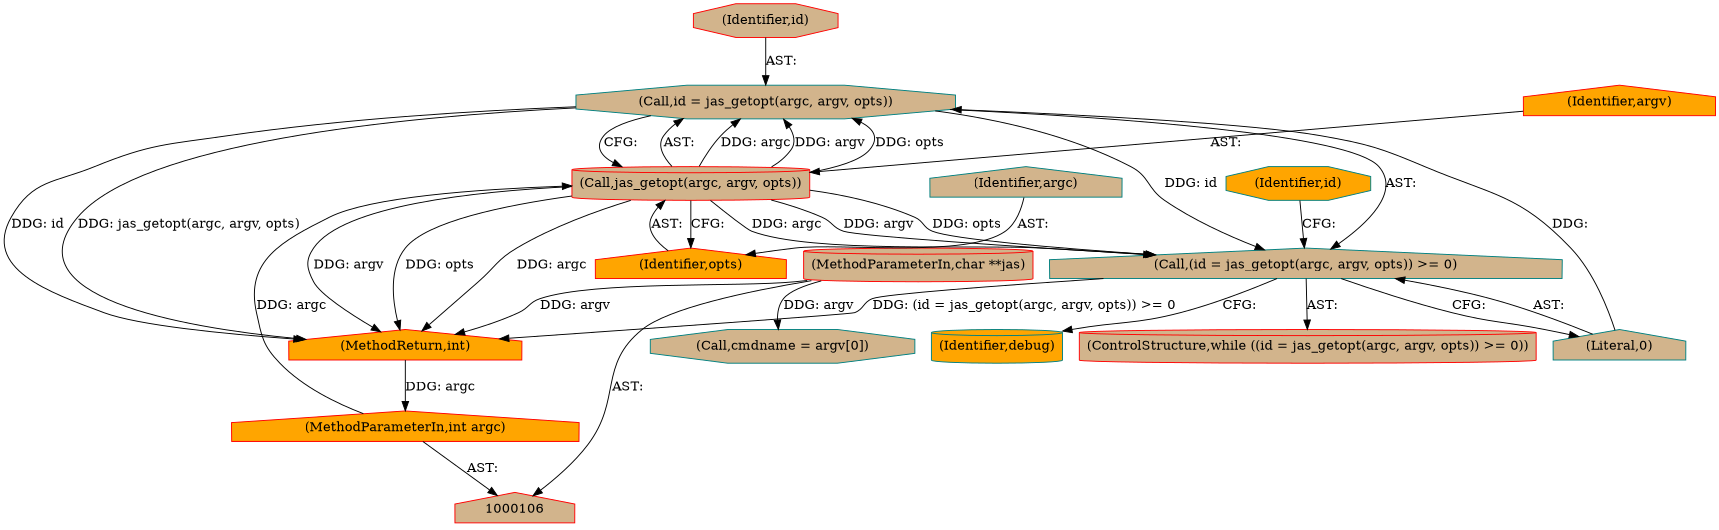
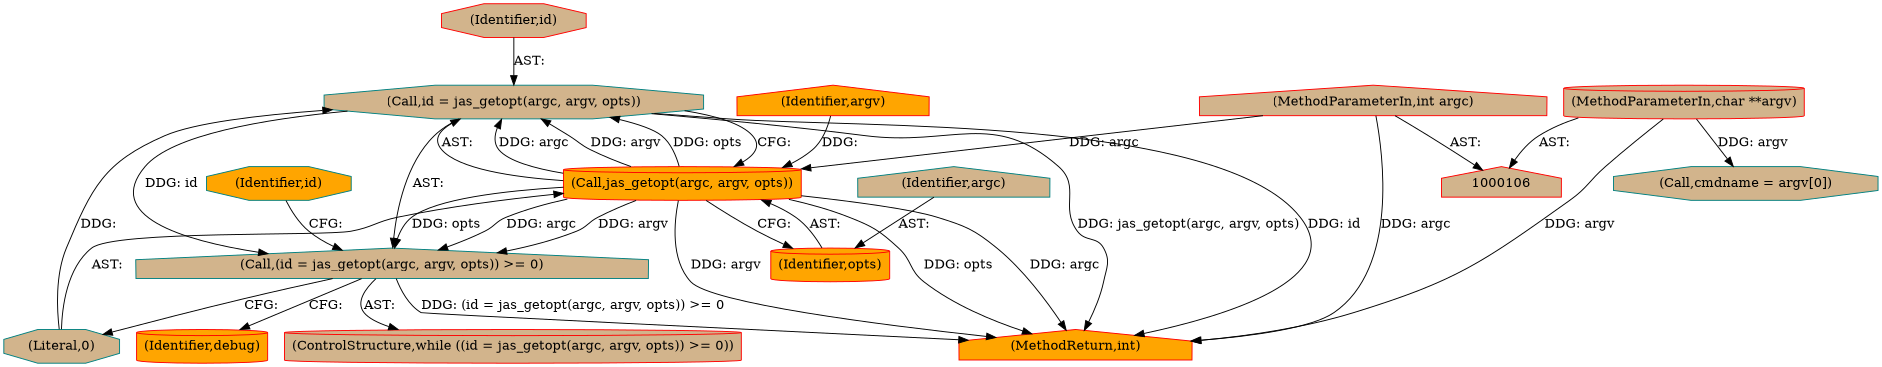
(1228, 143) -> (842, 143)
(691, 183) -> (682, 183)
(691, 265) -> (830, 265)
(918, 265) -> (1684, 102)
(1500, 301) -> (279, 234)
(997, 346) -> (202, 346)
(1619, 346) -> (62, 346)
(405, 381) -> (1359, 285)
(405, 428) -> (1373, 102)
